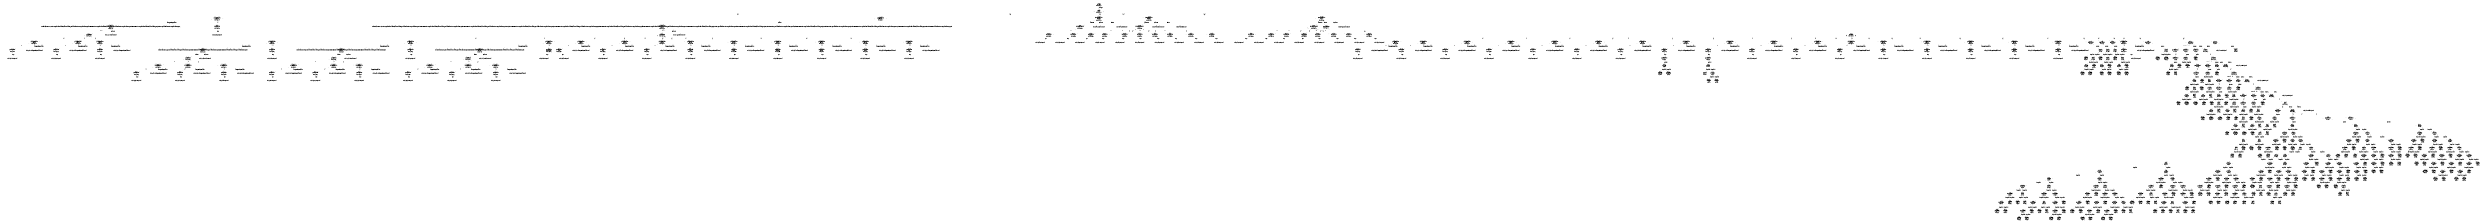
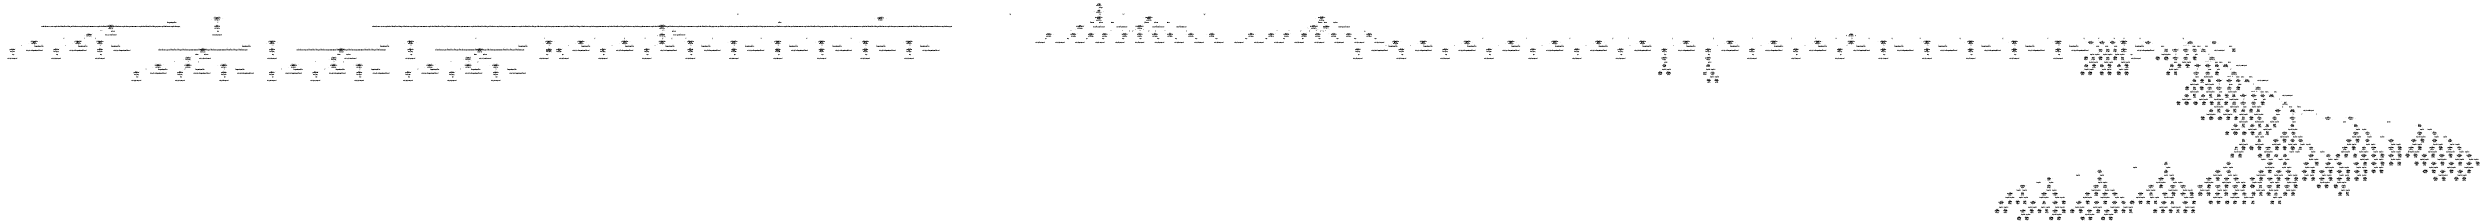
(2196, 51) -> (2195, 51)
